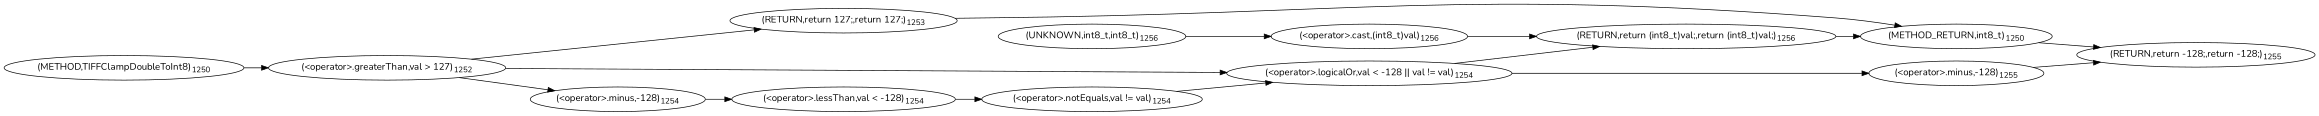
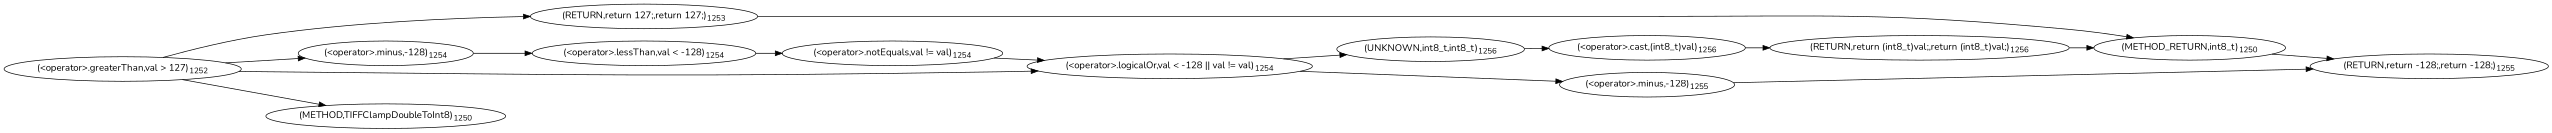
(1524, 55) -> (1312, 57)
(253, 68) -> (251, 92)
